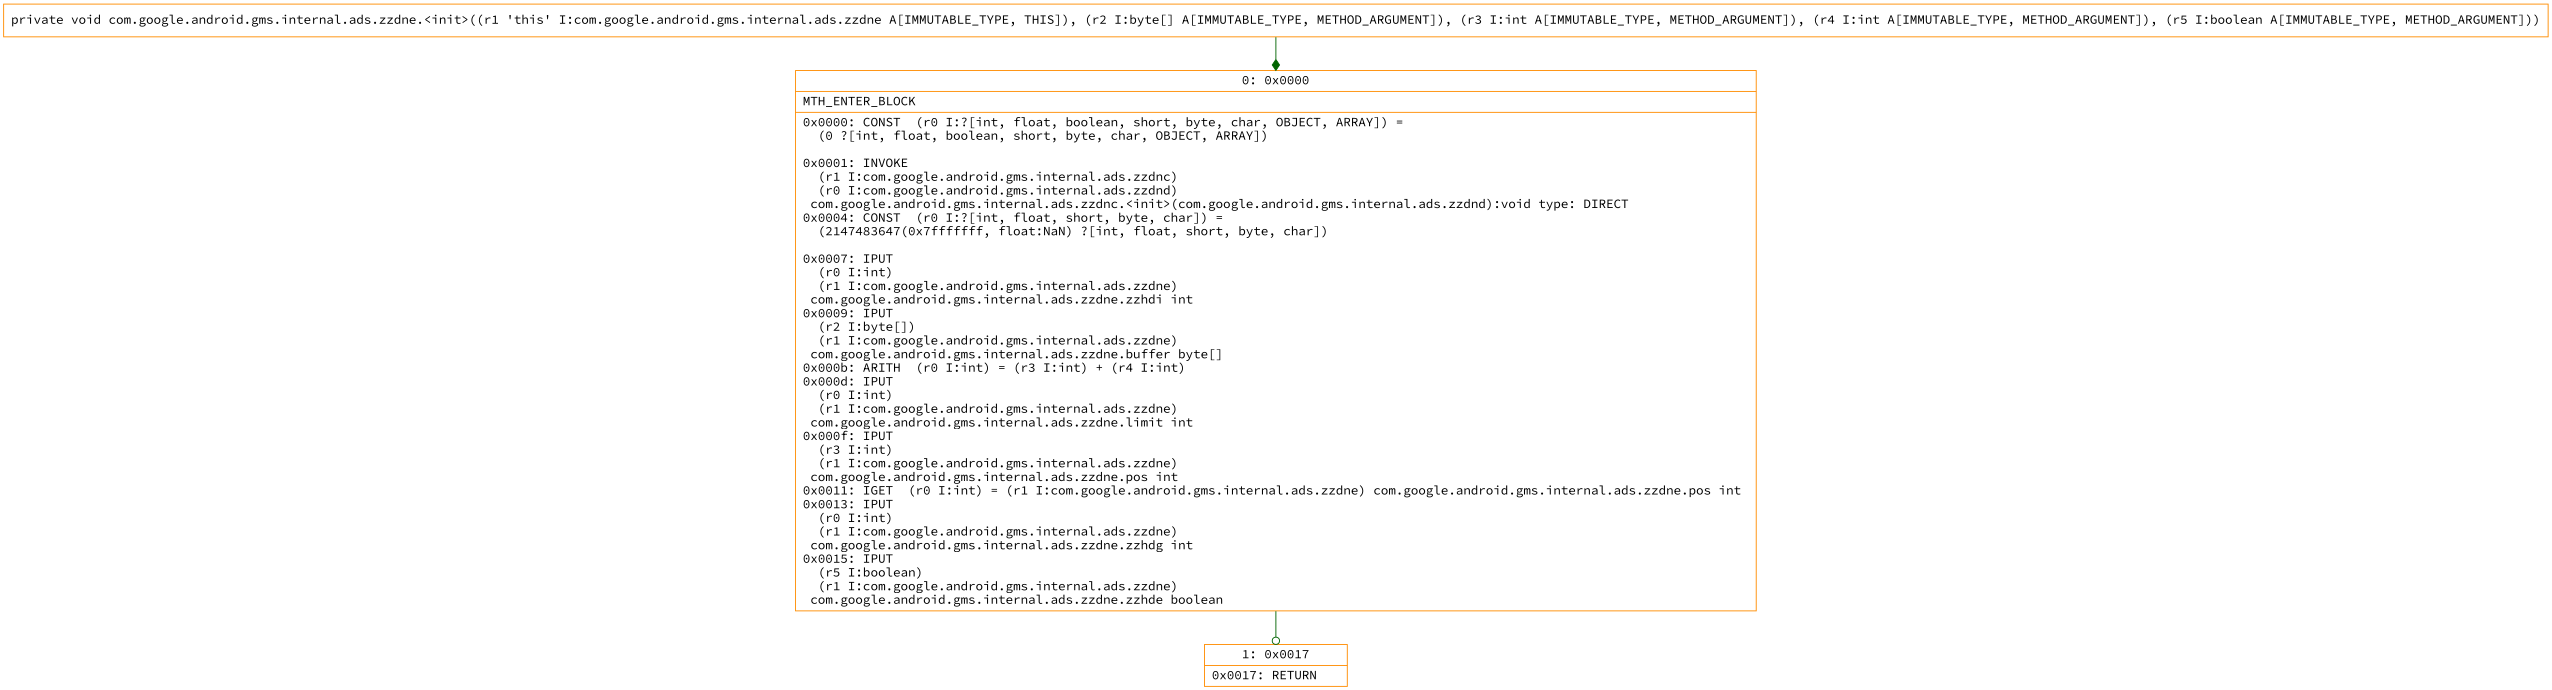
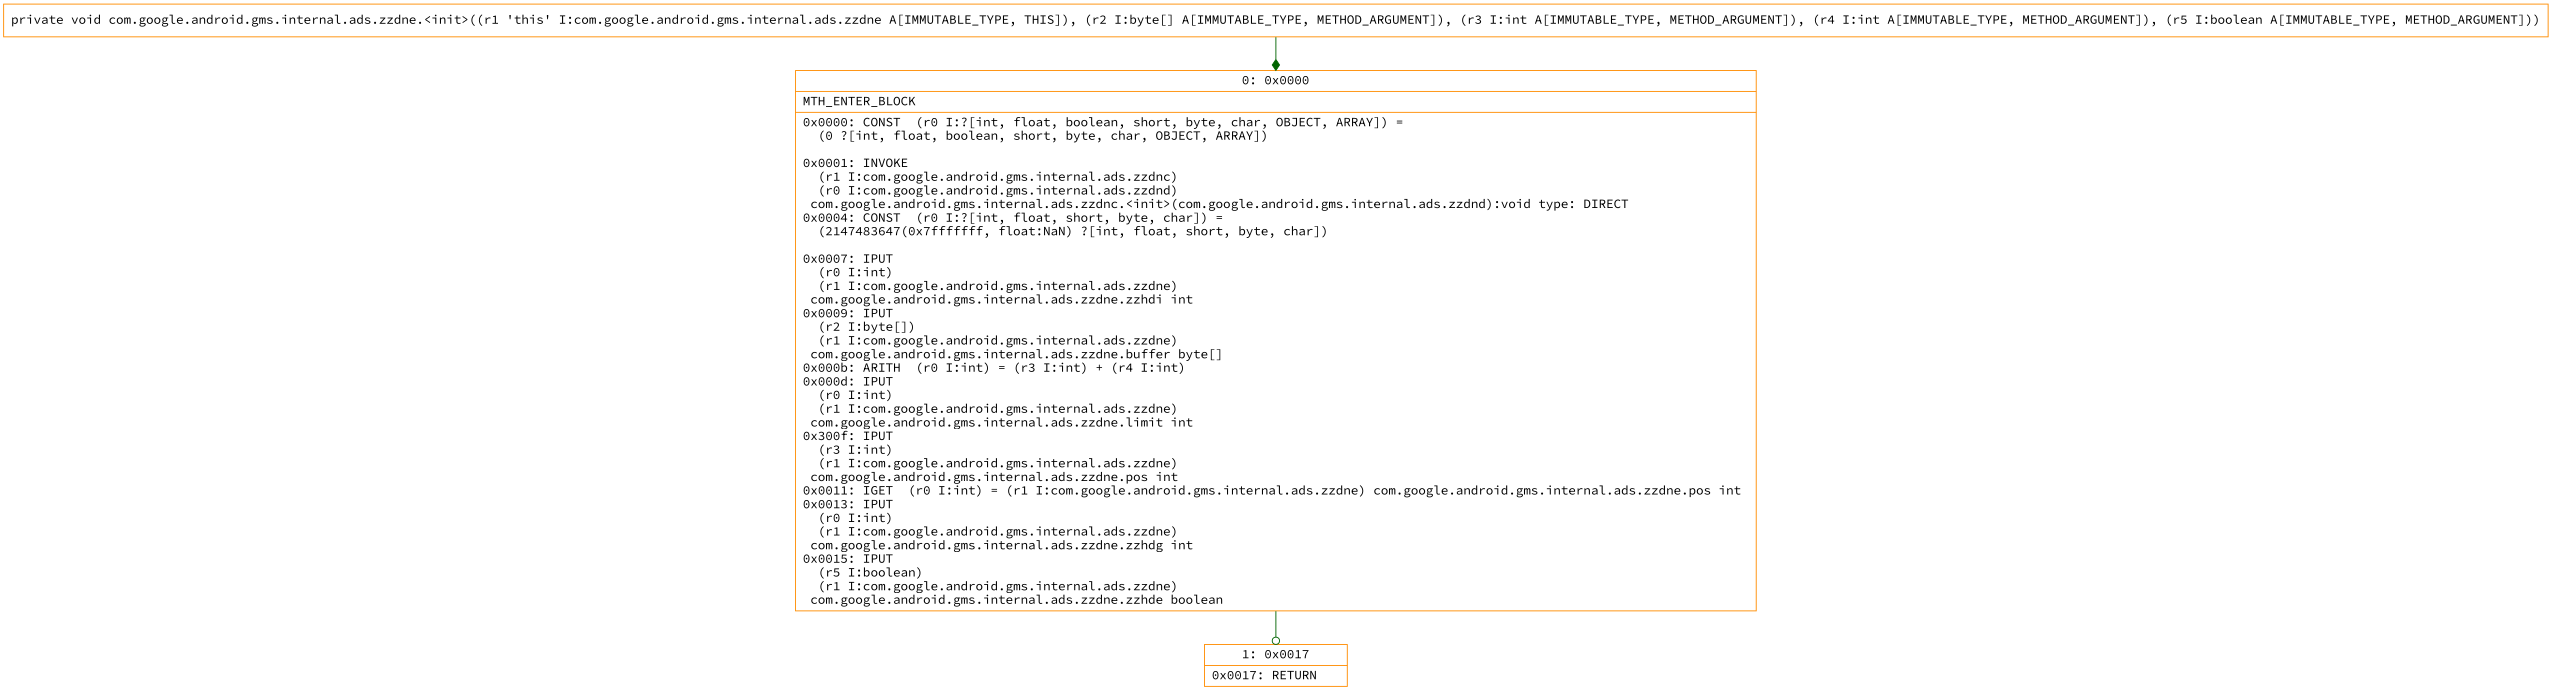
(856, 436) -> (856, 436)
